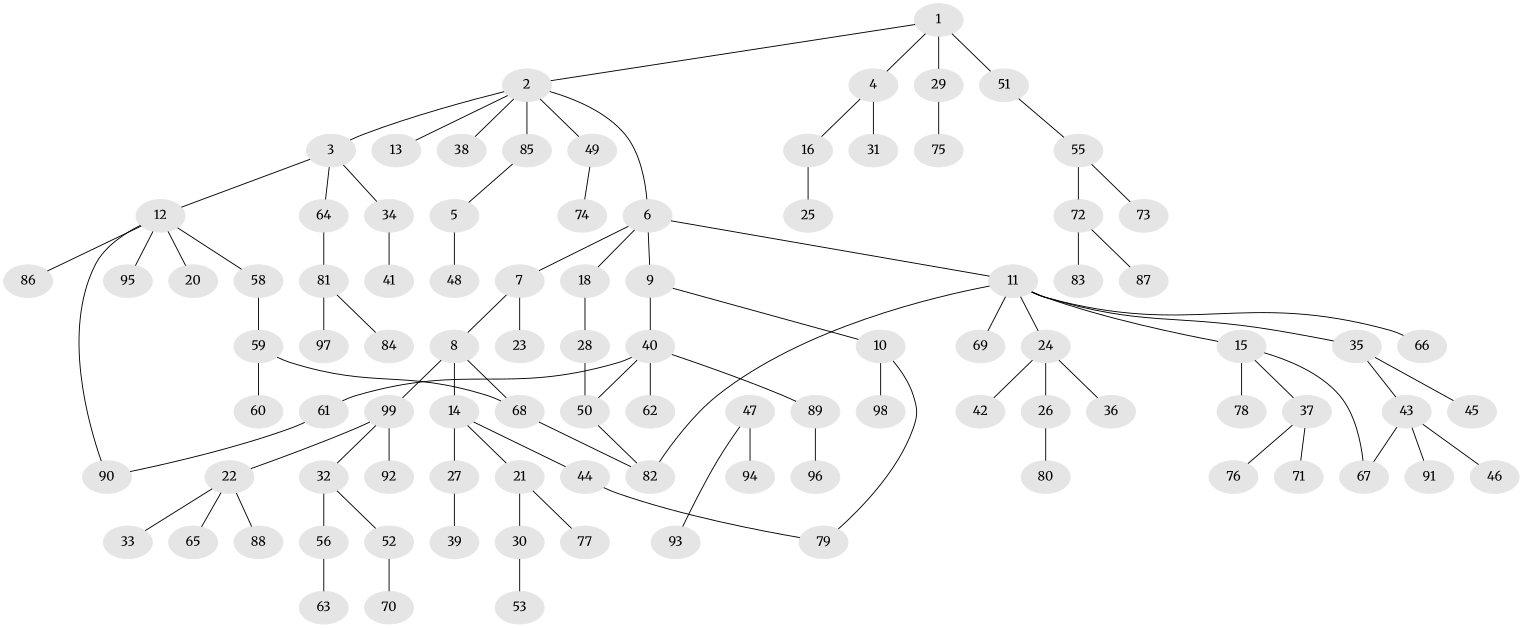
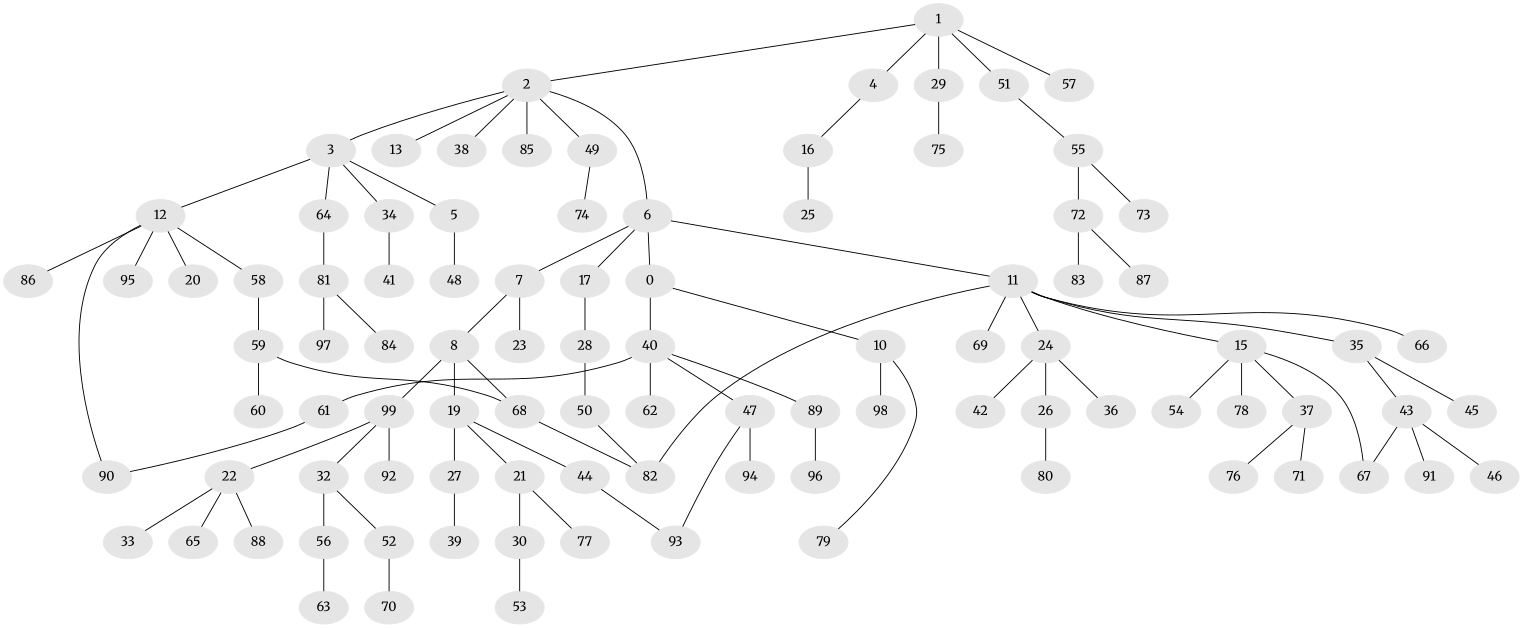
none -> (1069, 85)
(873, 151) -> none
(491, 183) -> (393, 183)
(585, 281) -> (585, 281)
(650, 281) -> (650, 281)
(618, 379) -> (700, 379)
(454, 412) -> (454, 412)
none -> (1176, 412)
(701, 517) -> (630, 510)
